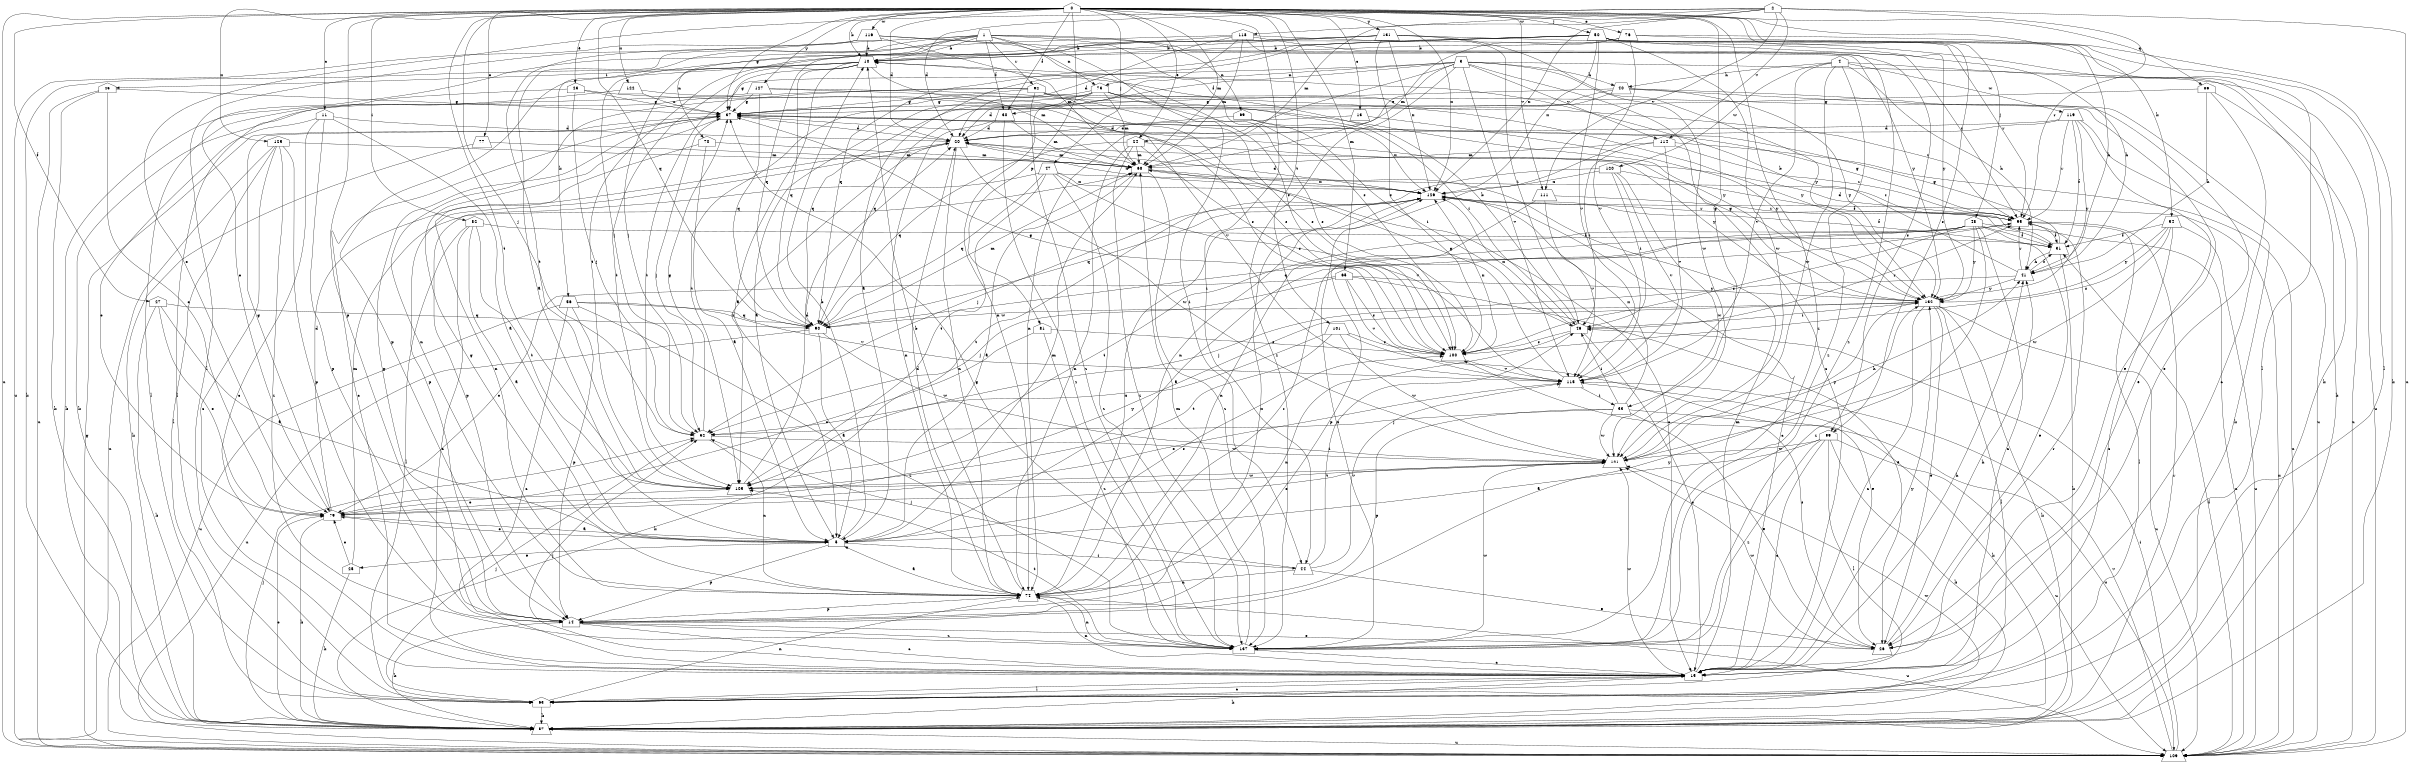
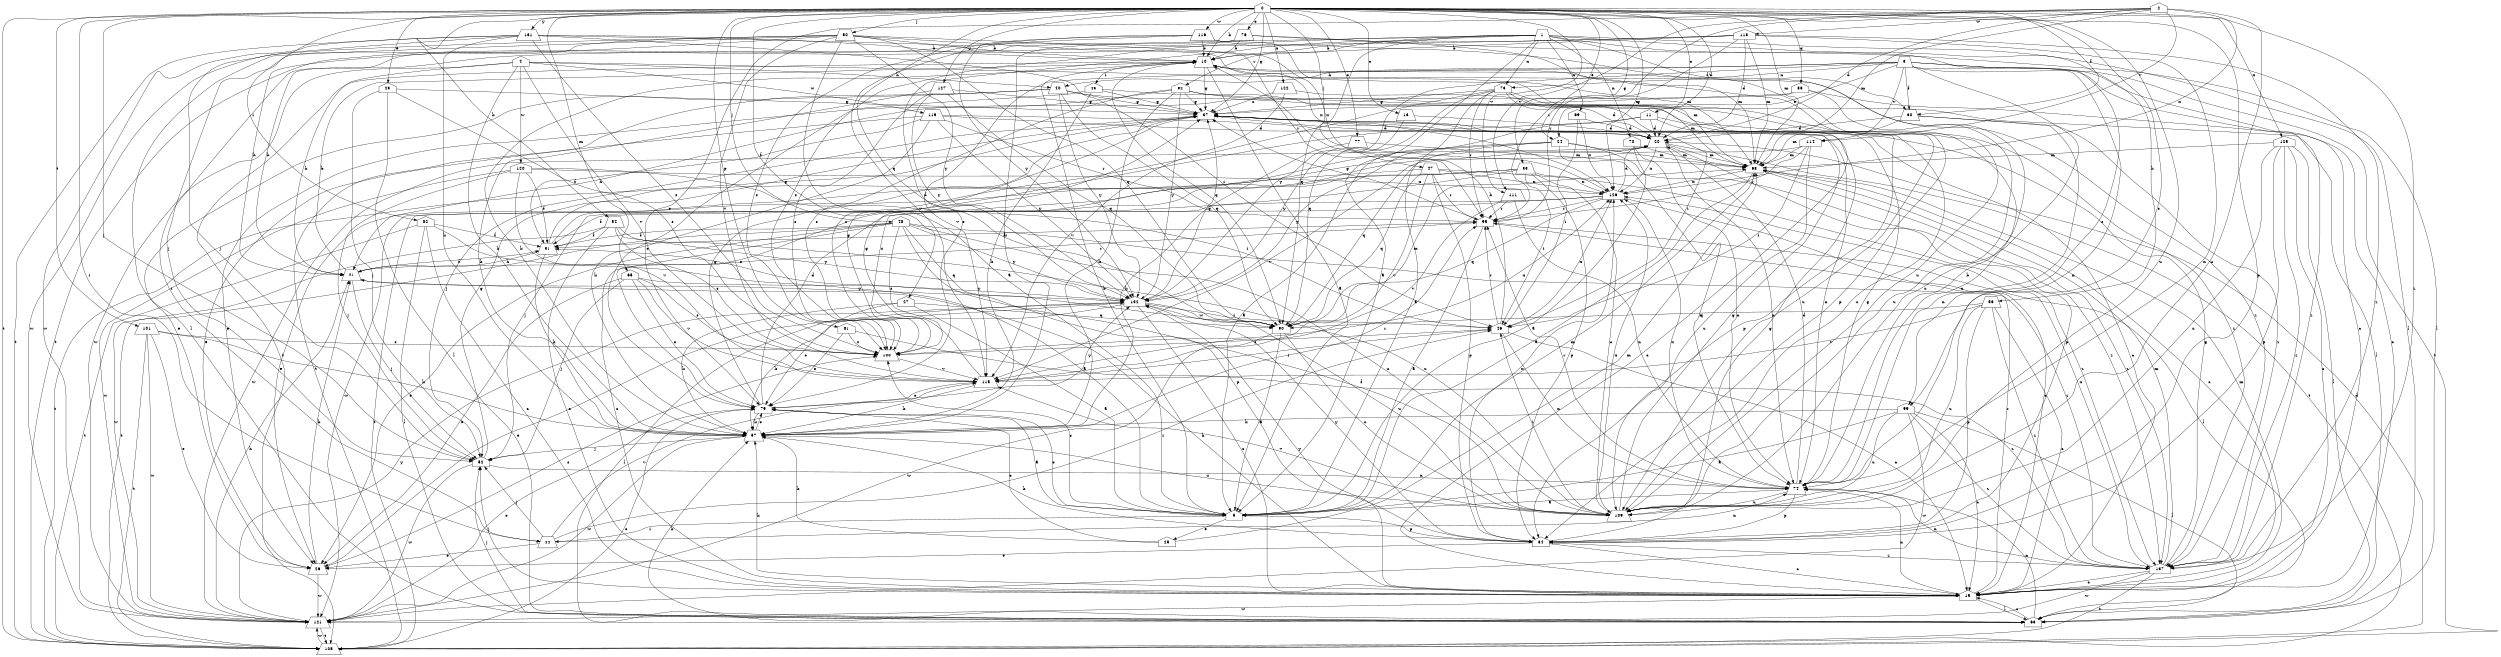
(1596, 396) -> (1242, 356)
(571, 622) -> (1541, 542)
